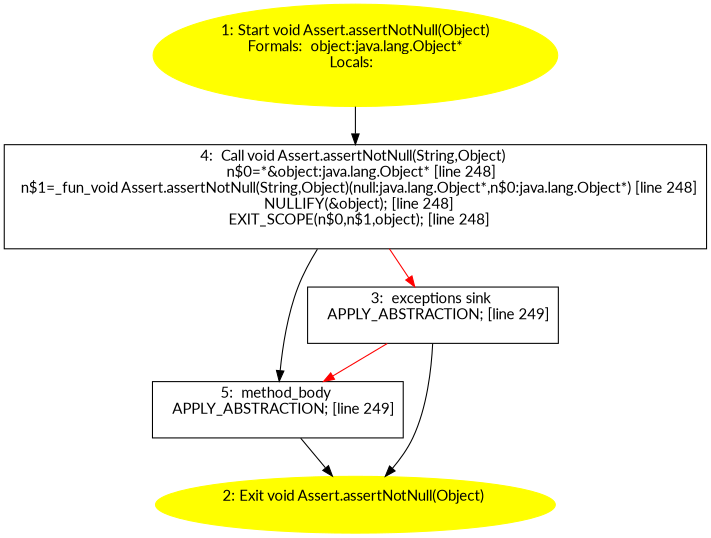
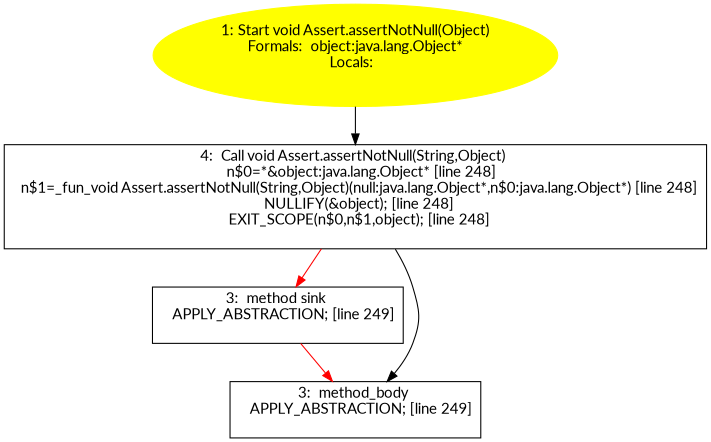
(433, 315) -> (278, 315)
(278, 410) -> (355, 410)
(355, 505) -> none
